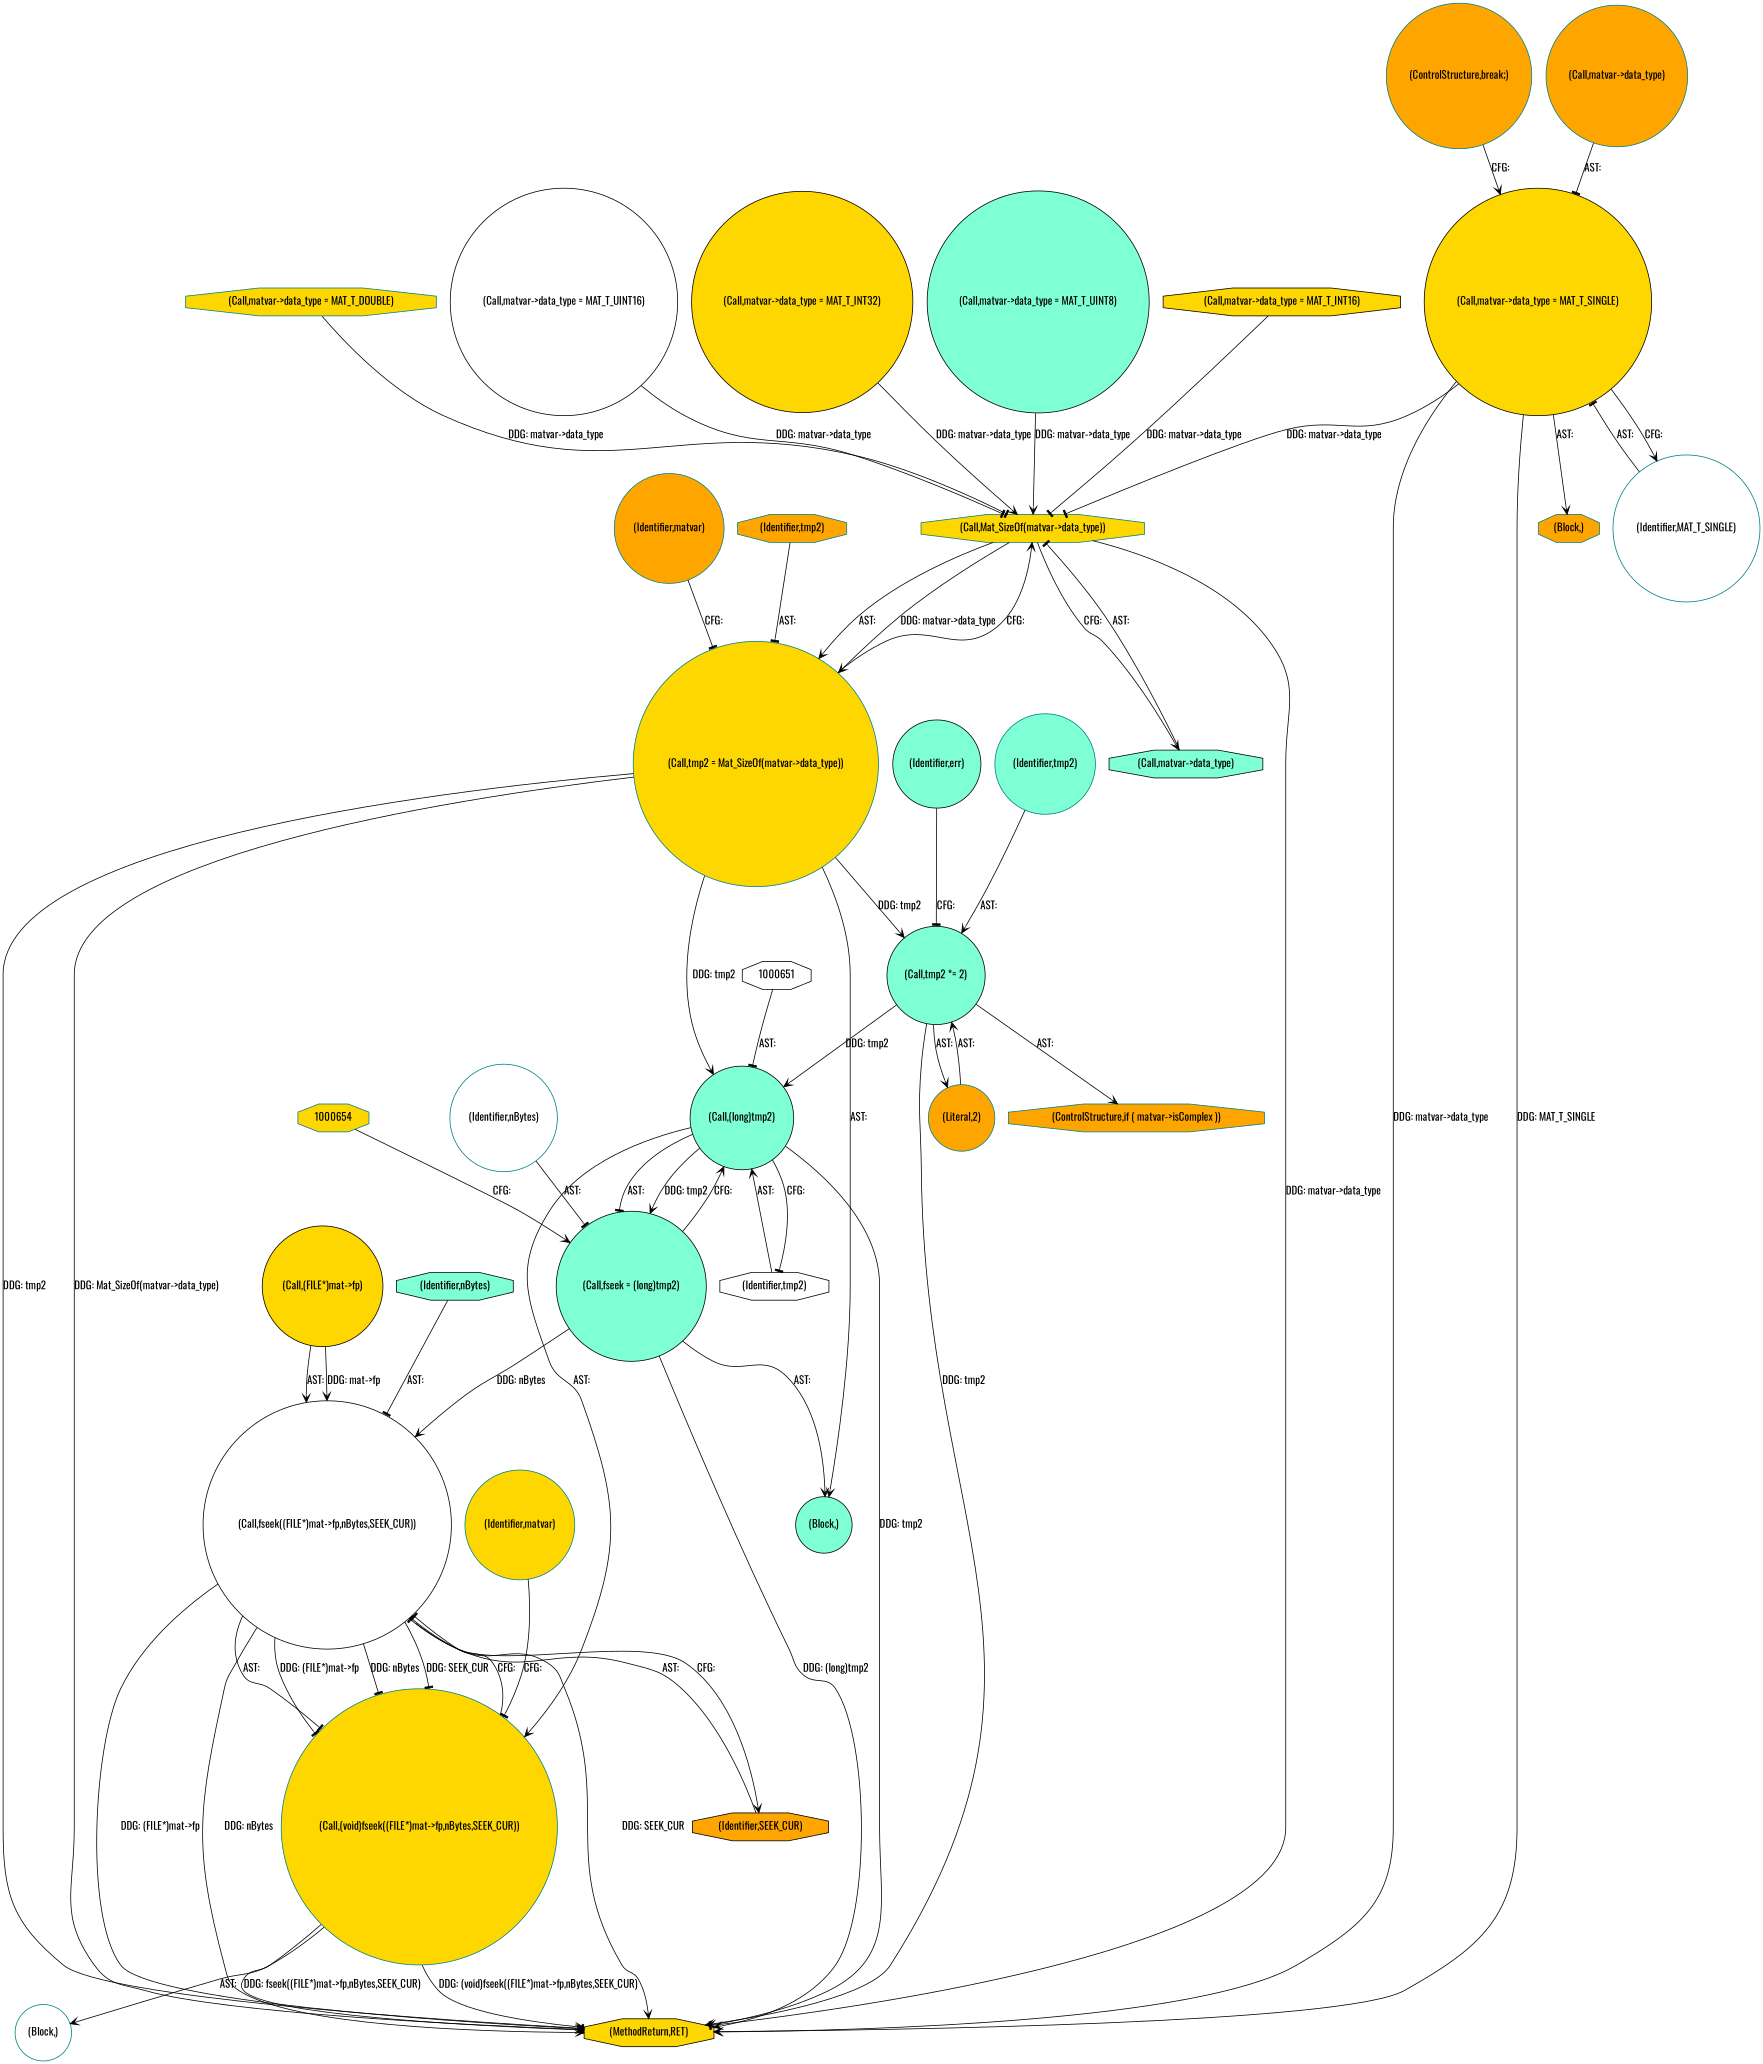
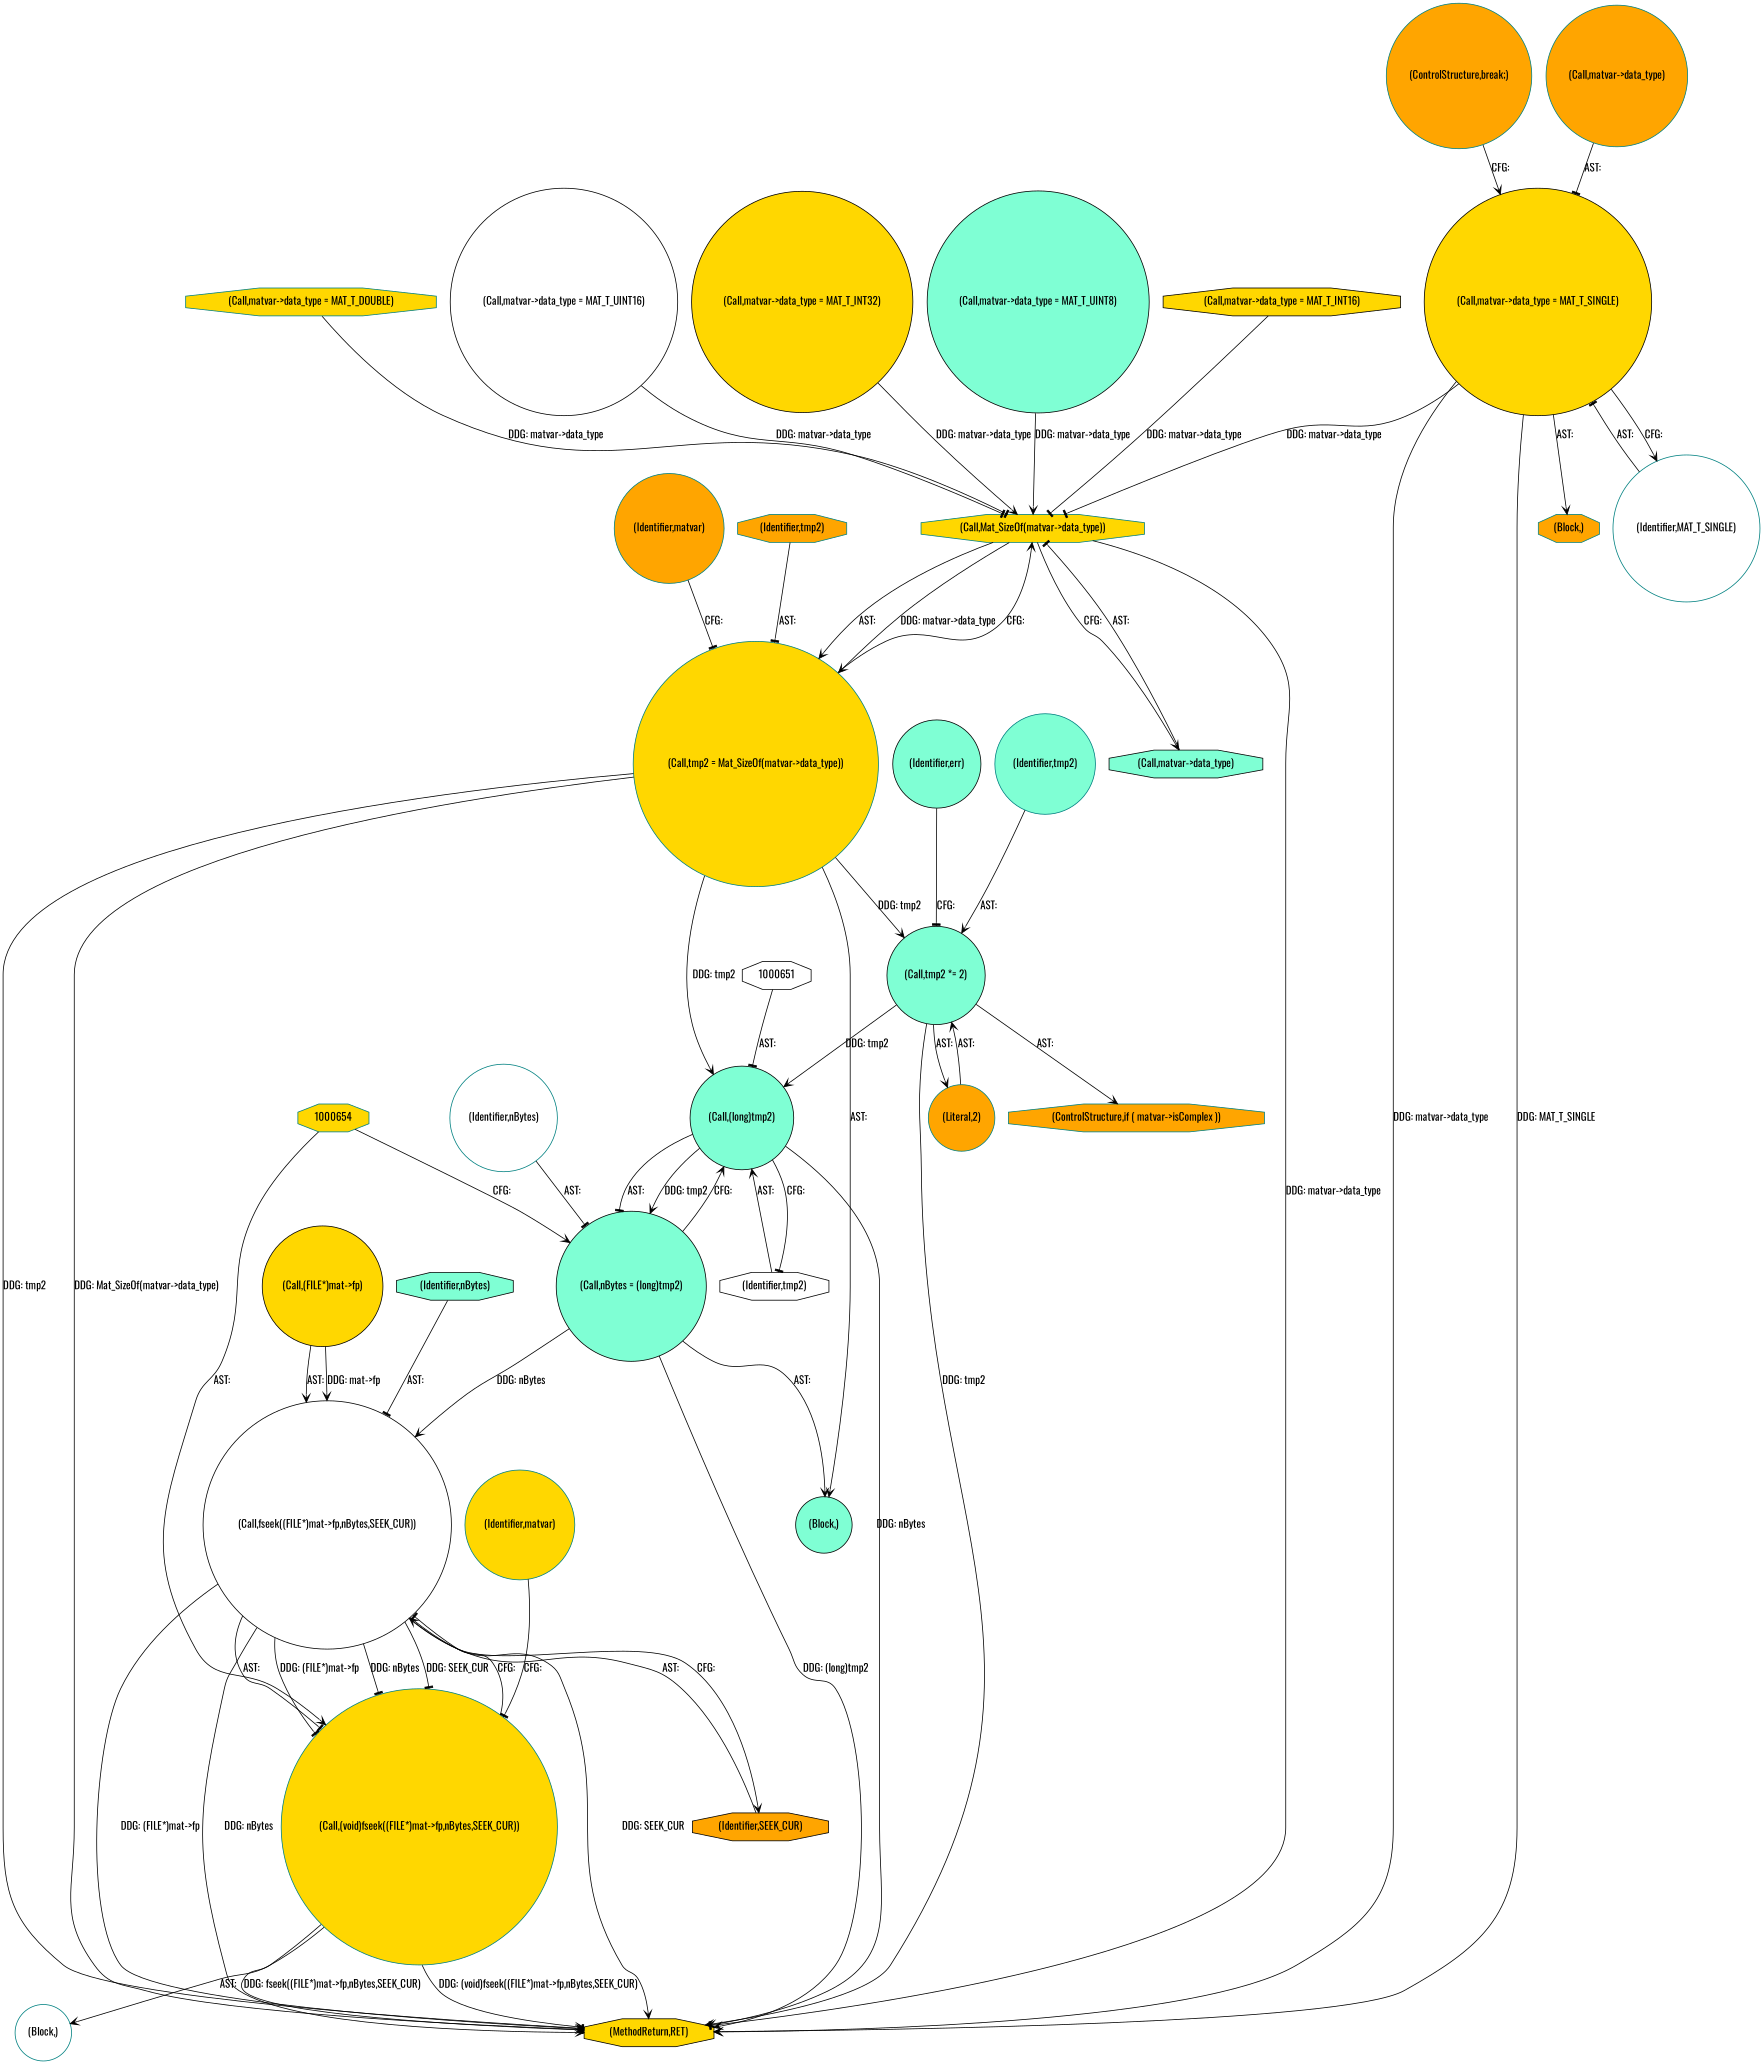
(631, 1286) -> (631, 1286)
(576, 1390) -> (181, 1449)
(901, 1525) -> (901, 1525)
(620, 1662) -> (620, 1662)
